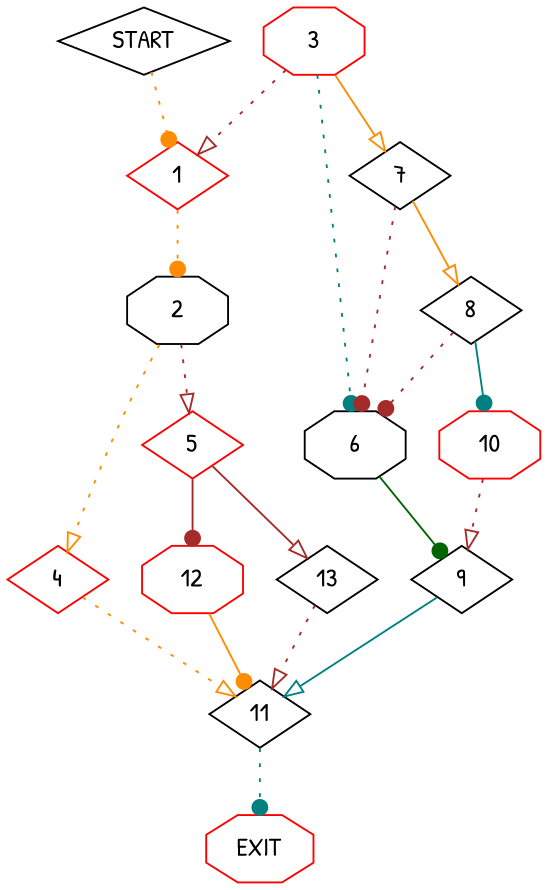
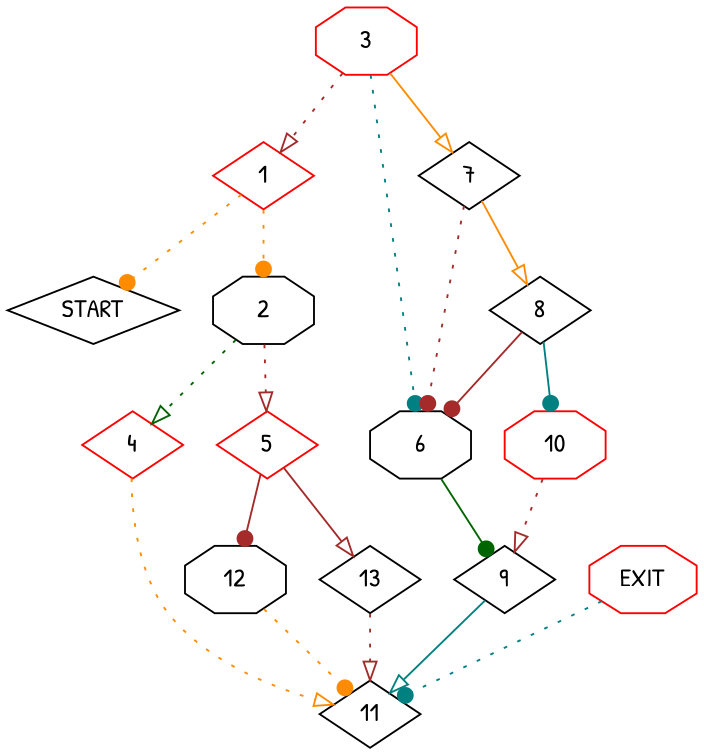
(159, 102) -> (188, 236)
(422, 368) -> (490, 368)
(113, 438) -> (201, 375)
(193, 580) -> (235, 580)
(225, 644) -> (302, 646)
(260, 774) -> (507, 647)
